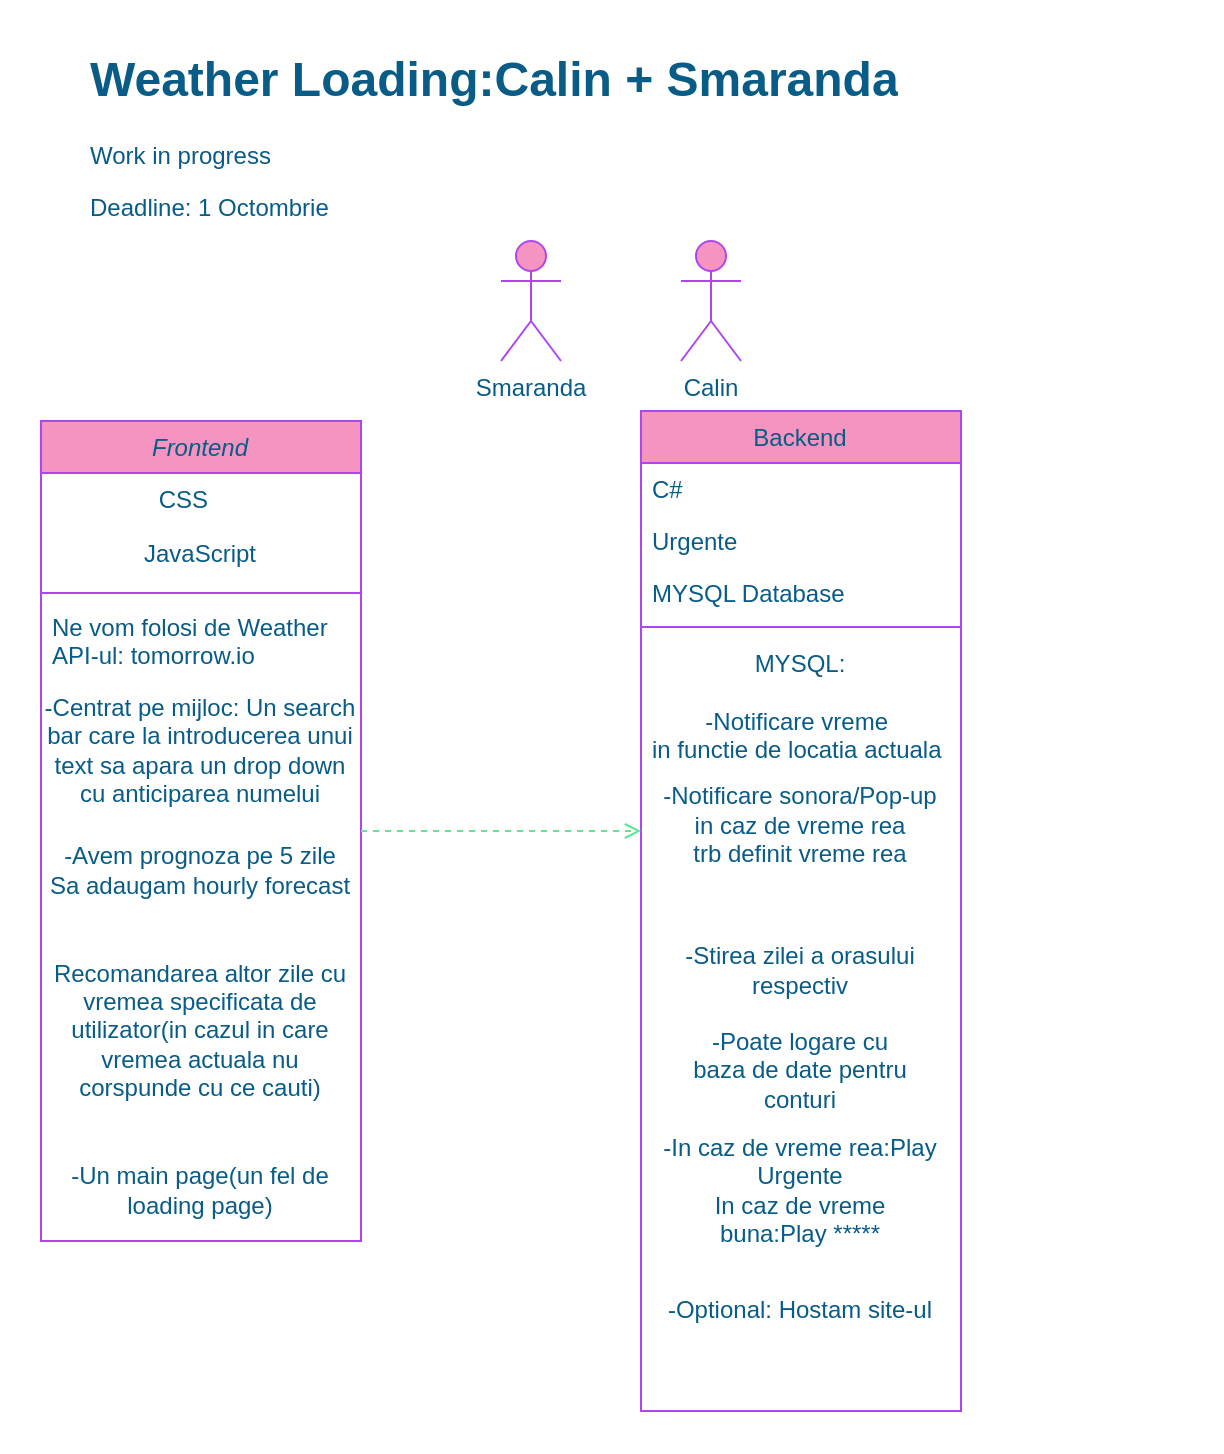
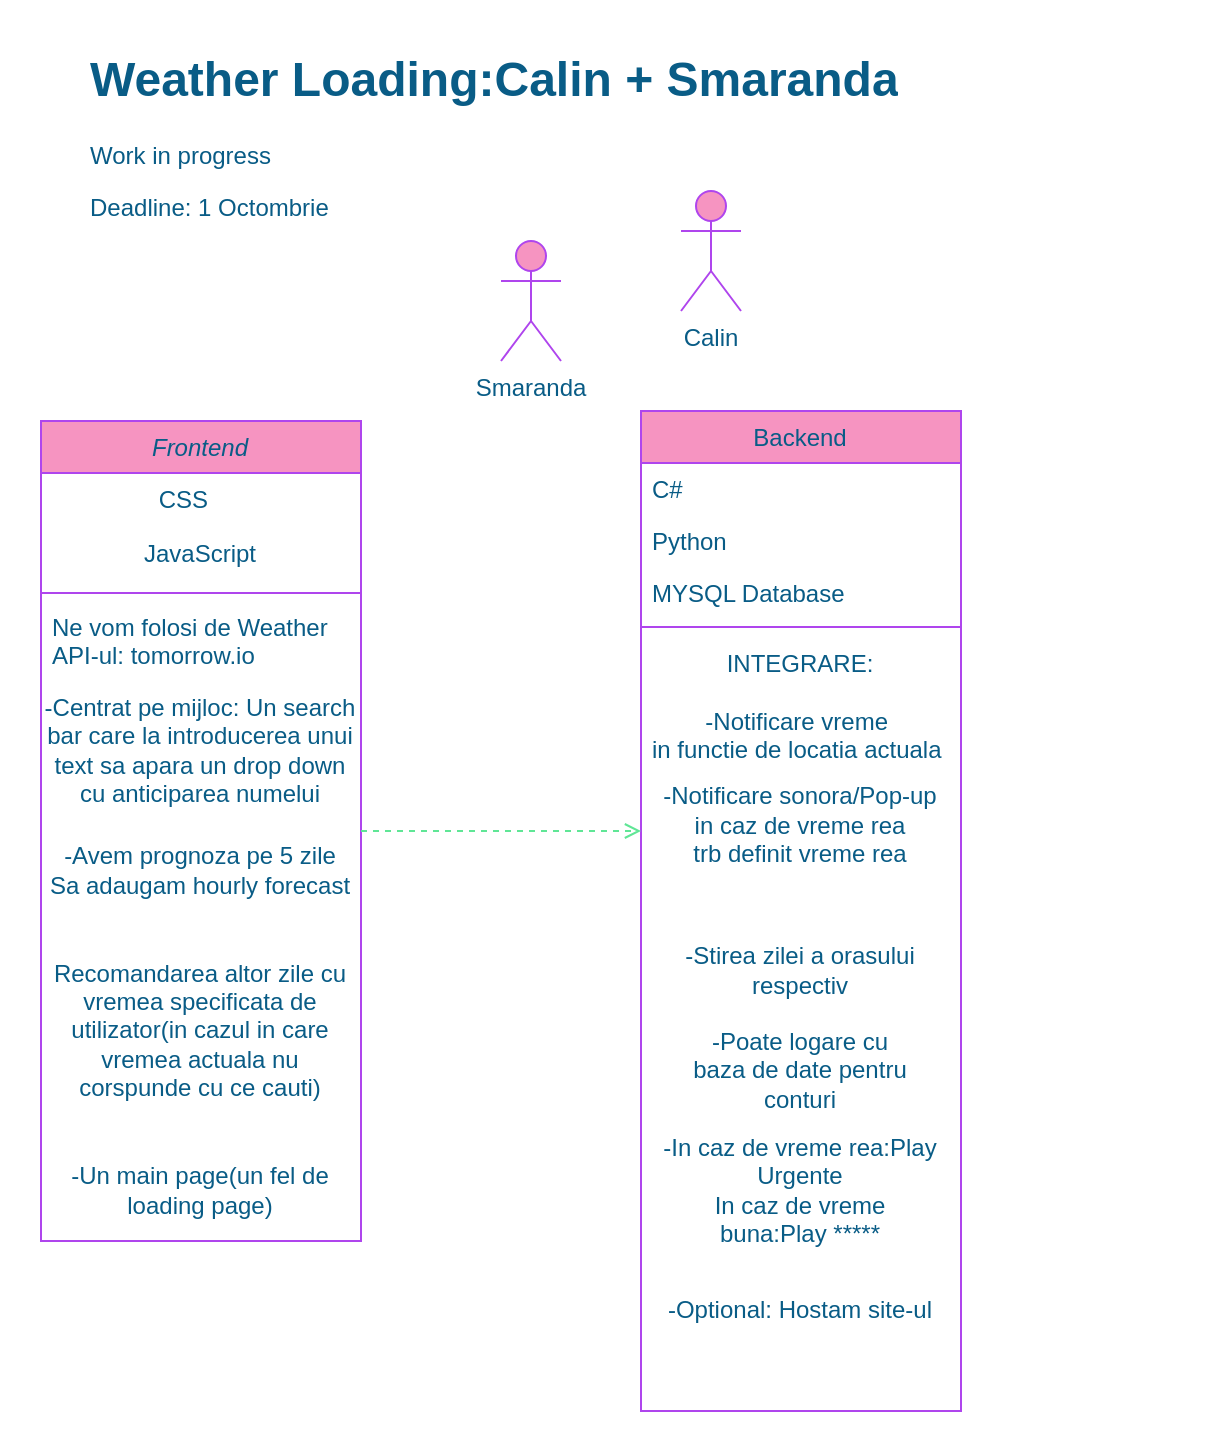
(711, 301) -> (711, 251)
(699, 542) -> (692, 542)
(801, 665) -> (801, 665)
